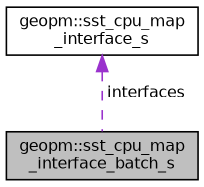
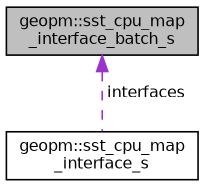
(102, 102) -> (102, 102)
